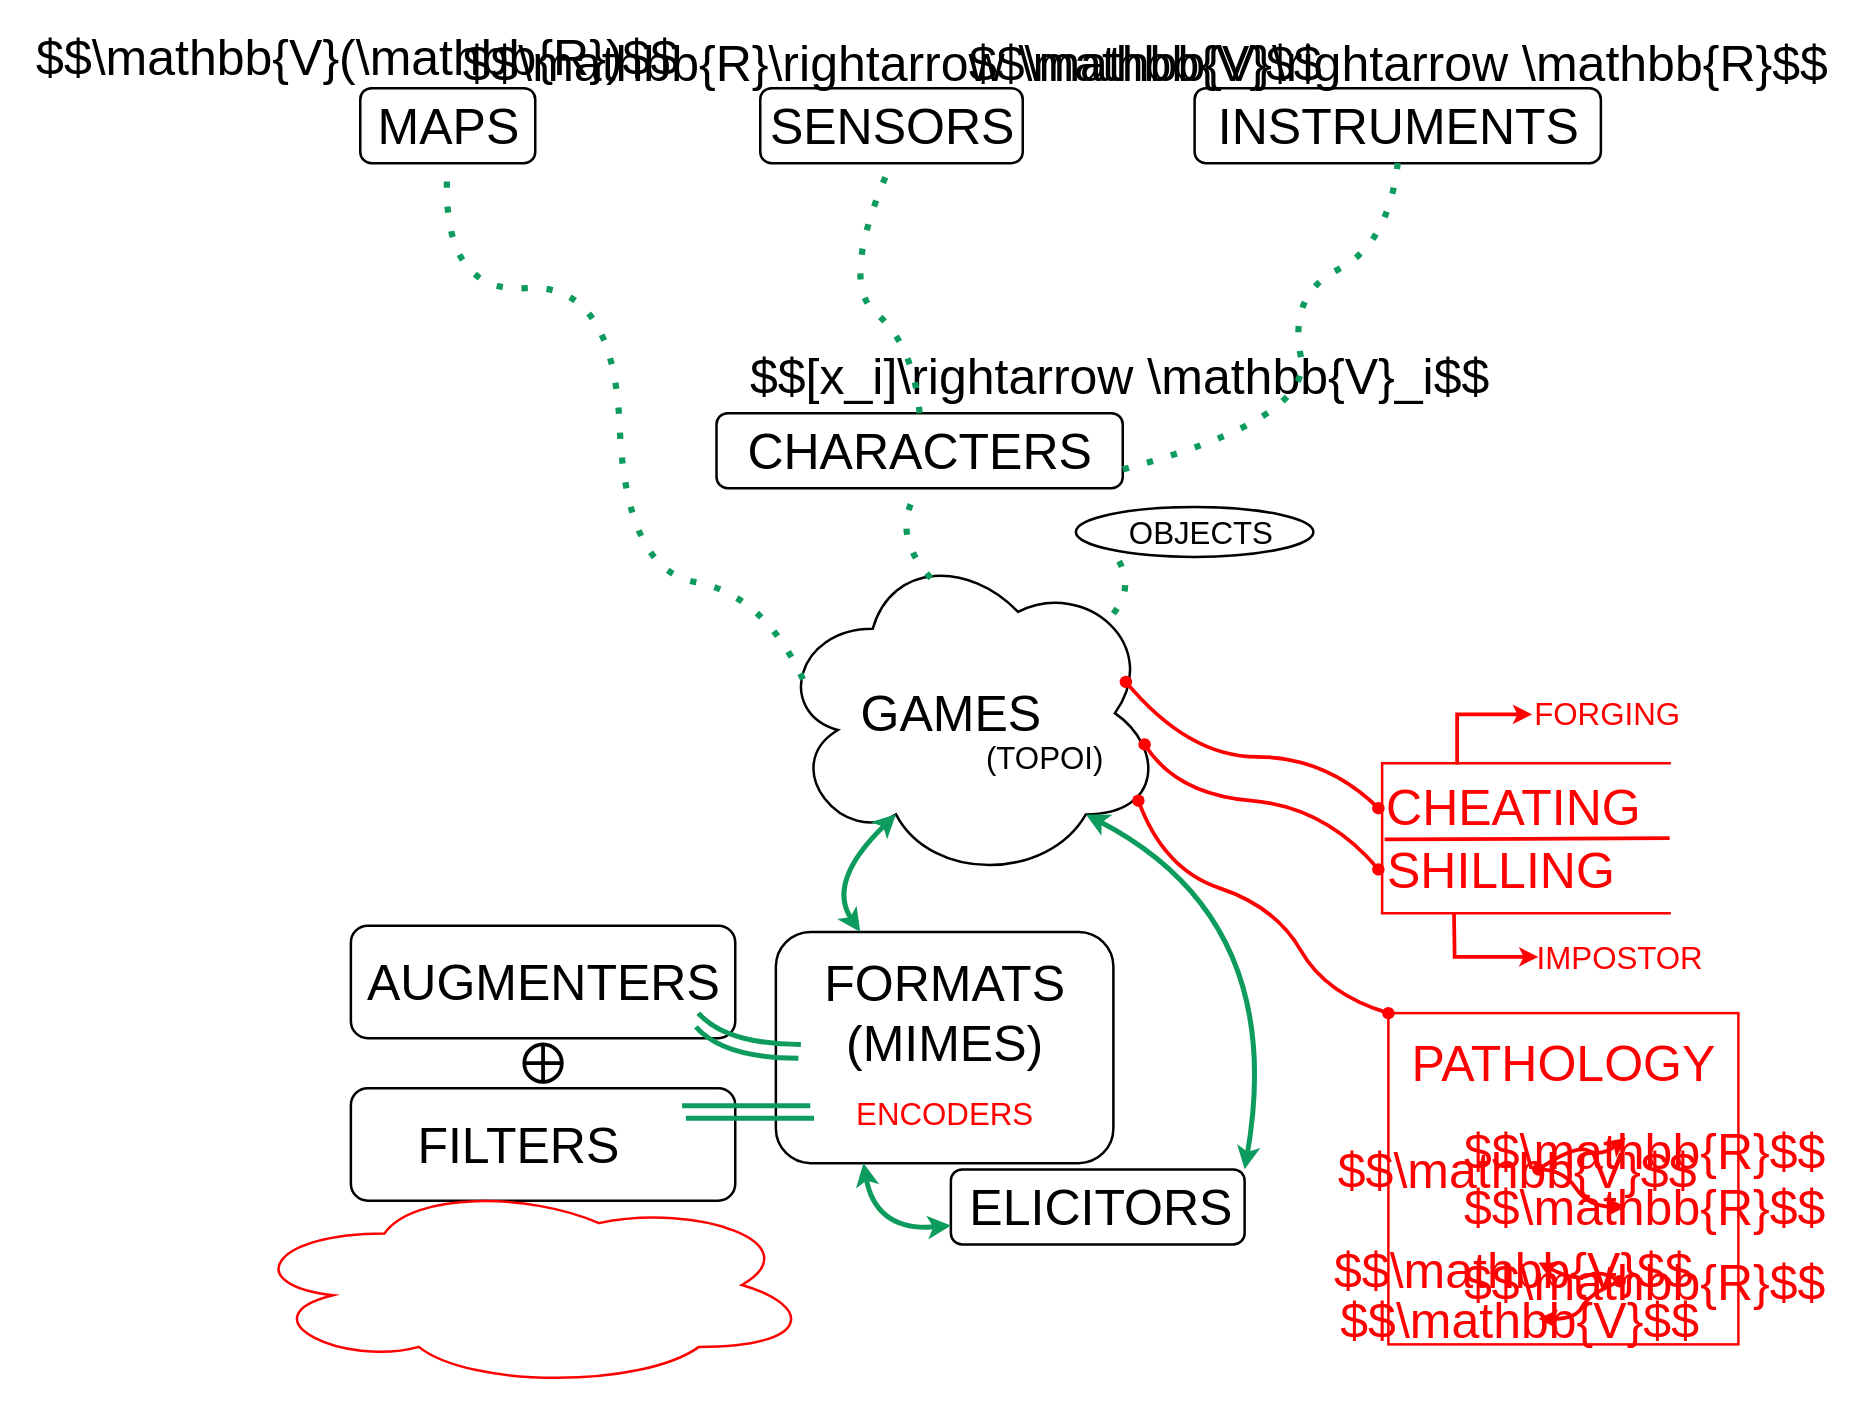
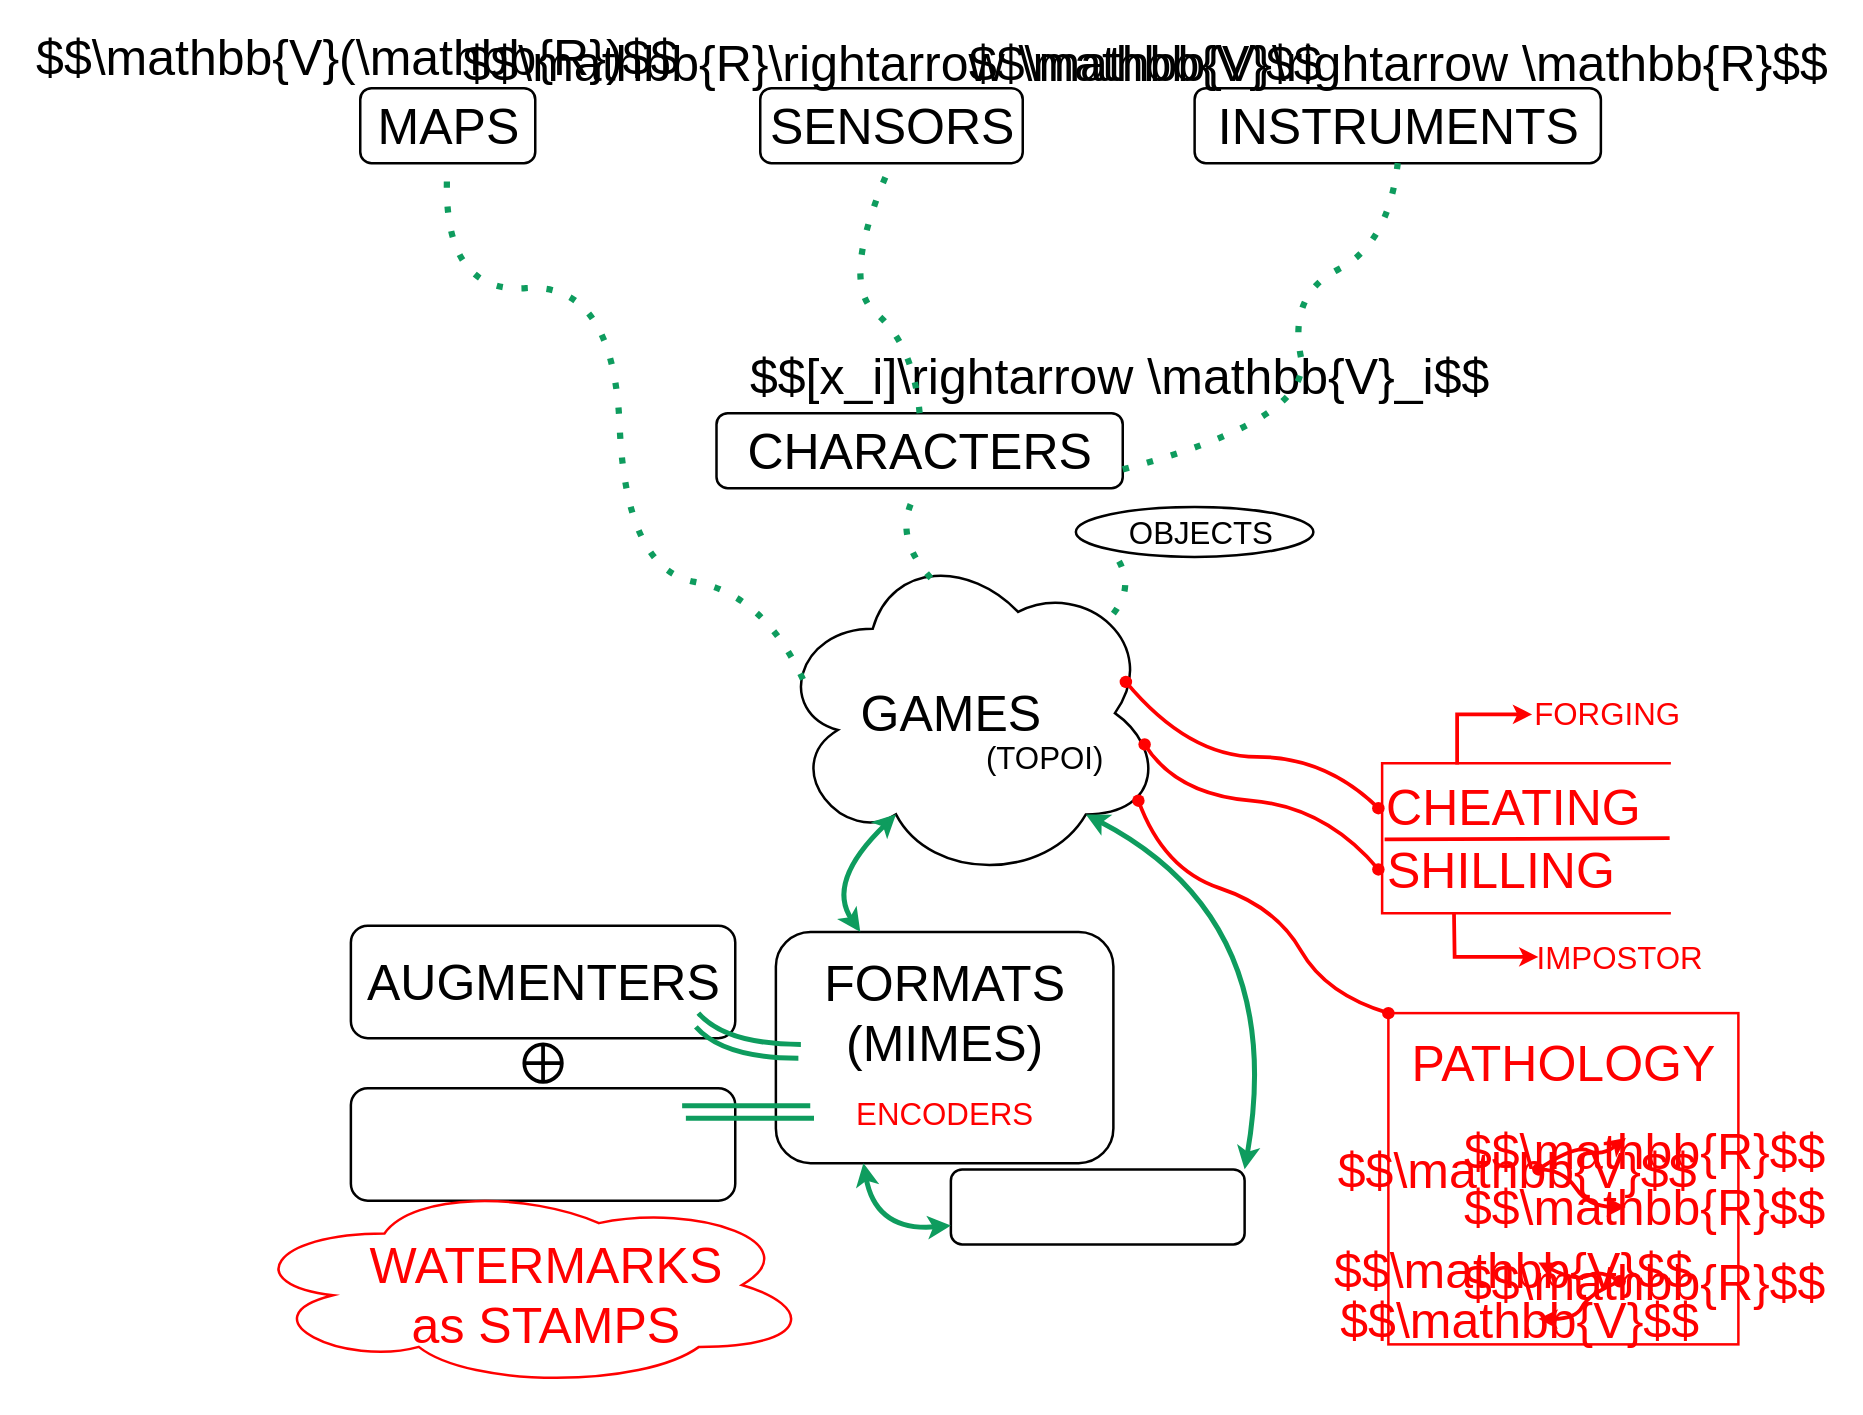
(518, 1144) -> none
(1101, 1207) -> none
none -> (546, 1294)
